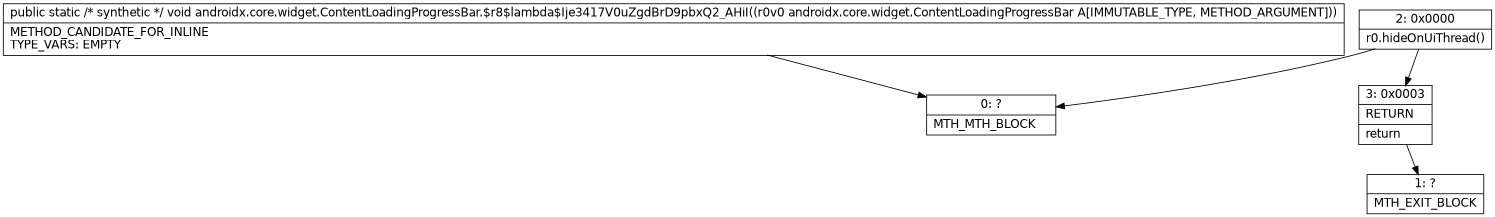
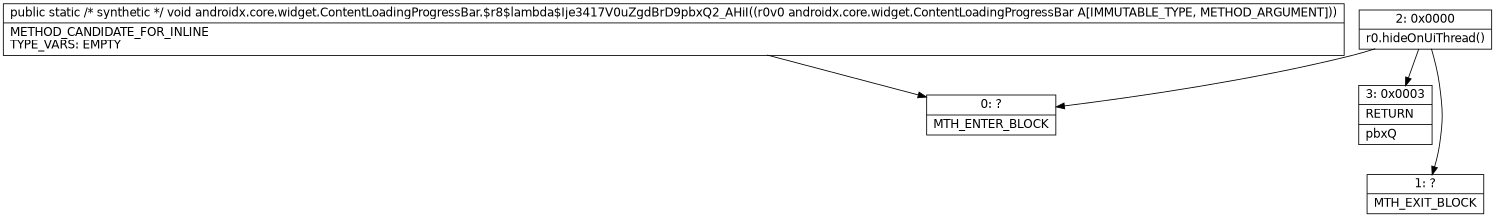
(985, 125) -> (991, 125)
(1383, 134) -> (1381, 134)
(1411, 156) -> (1442, 108)
